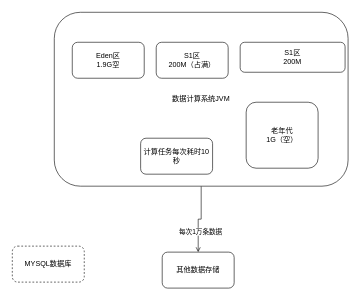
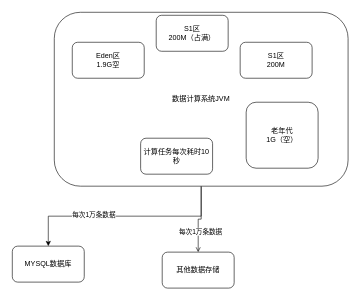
(293, 57) -> (276, 60)
(192, 60) -> (192, 33)
none -> (94, 216)
(48, 264) -> (48, 264)
